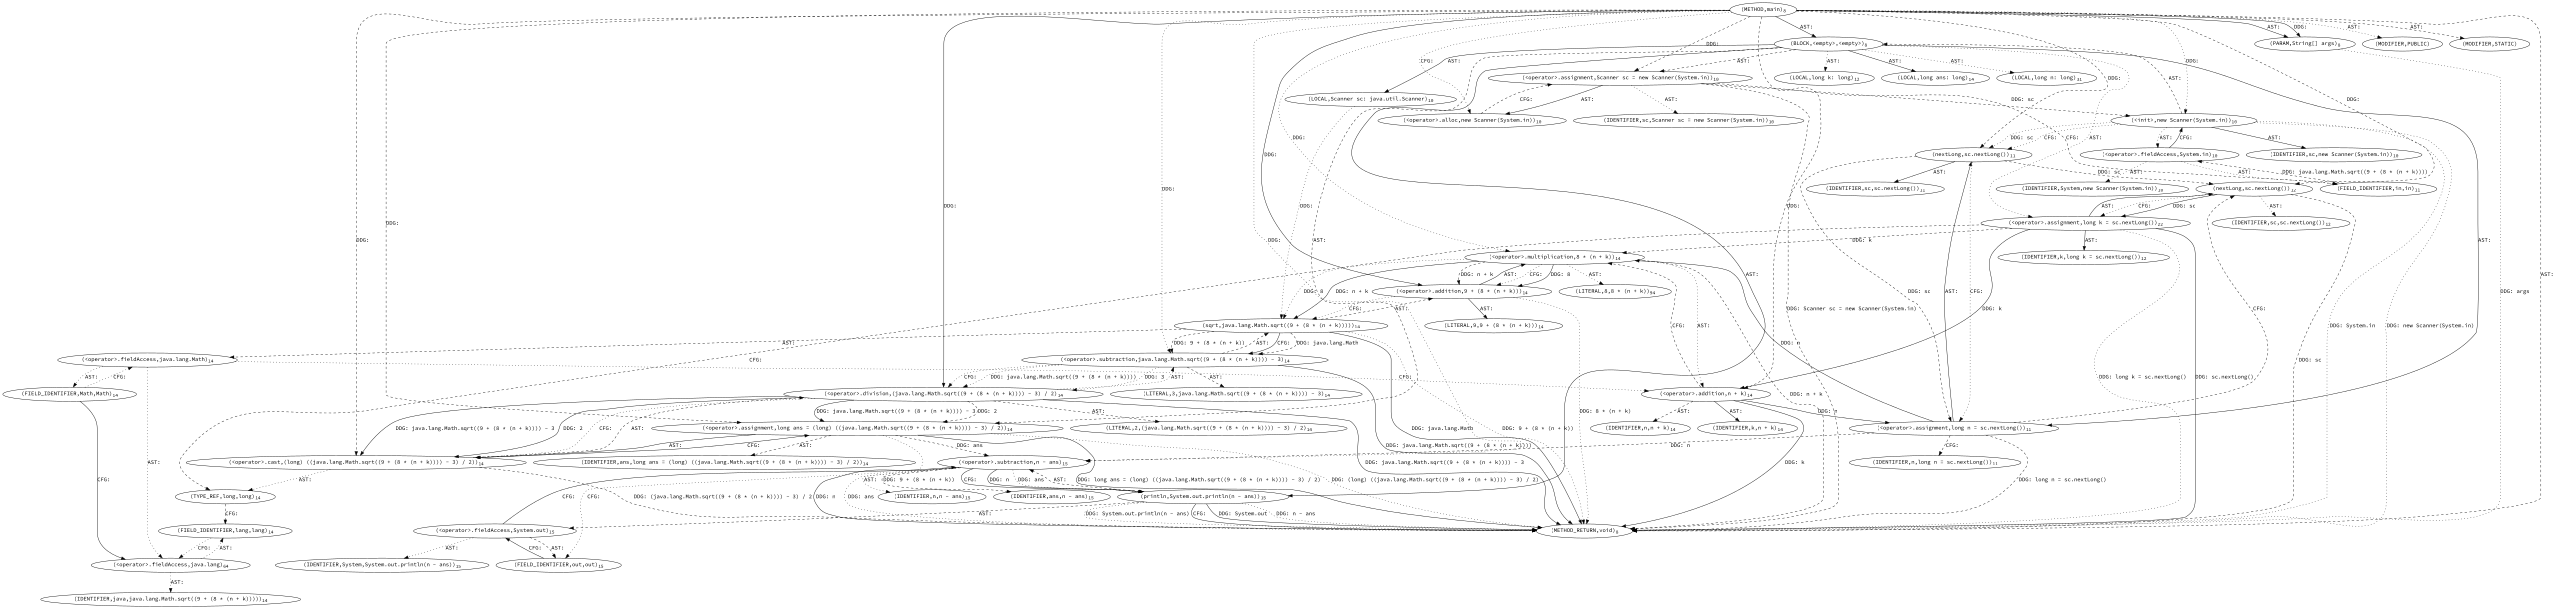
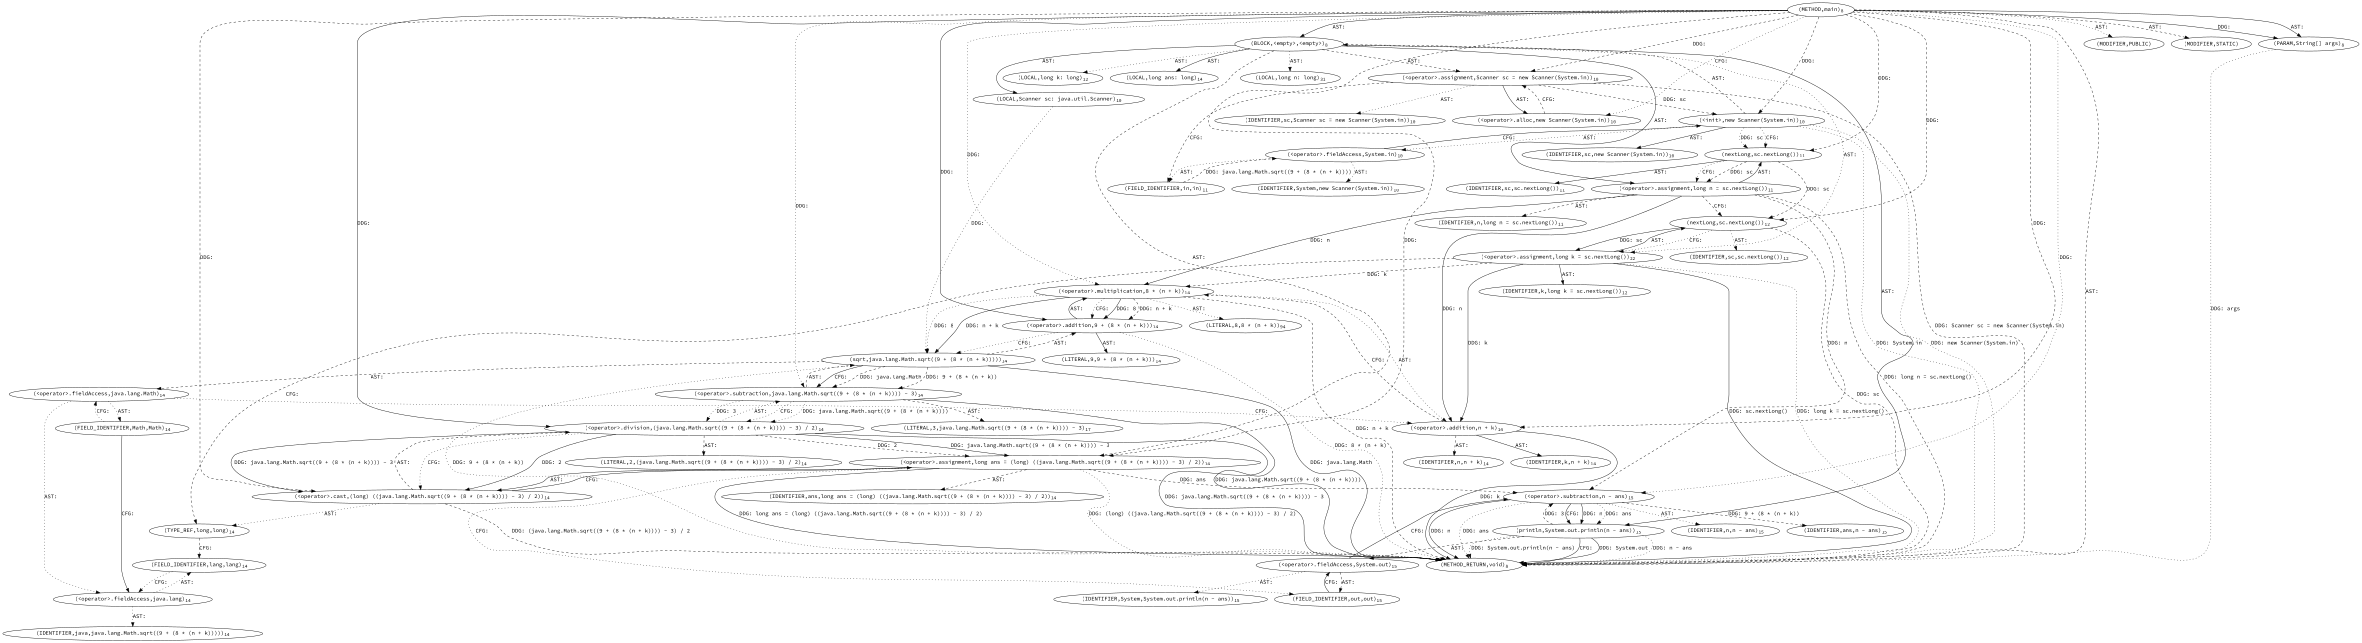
(2027, 14) -> (1796, 67)
(1327, 394) -> (1088, 428)
(1813, 413) -> (1481, 234)
(1954, 446) -> (1584, 206)
(1062, 480) -> (1554, 514)
(226, 565) -> (188, 599)
